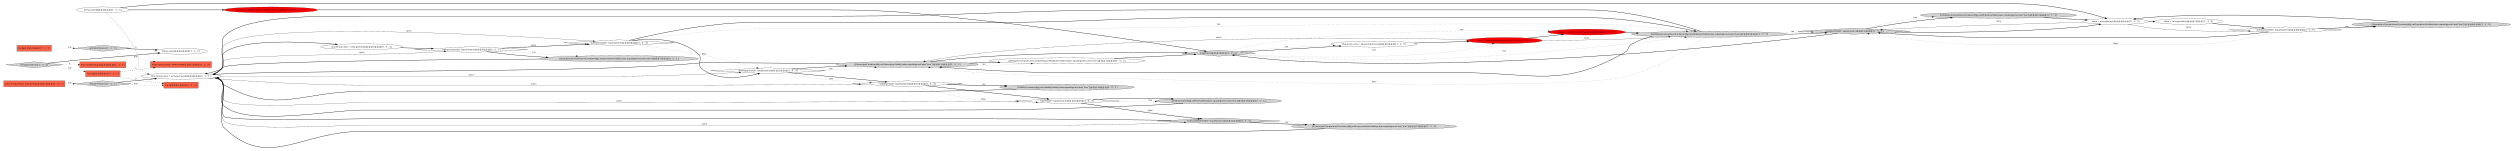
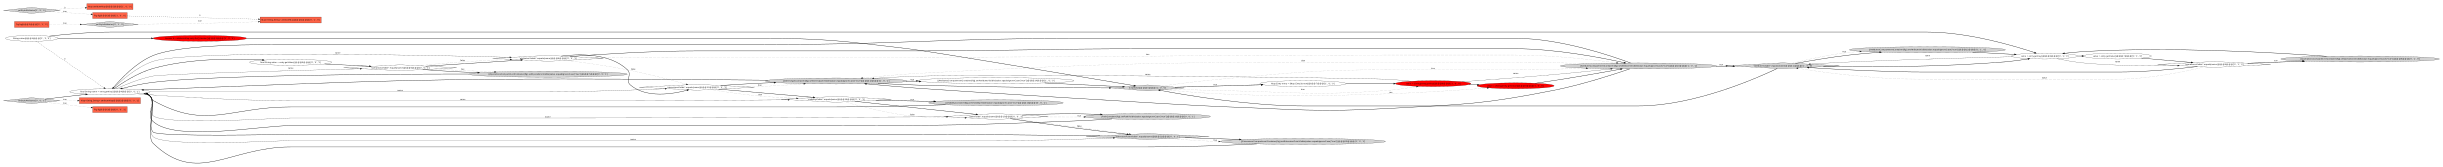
(181, 51) -> none
(143, 81) -> none
(69, 84) -> (69, 101)
